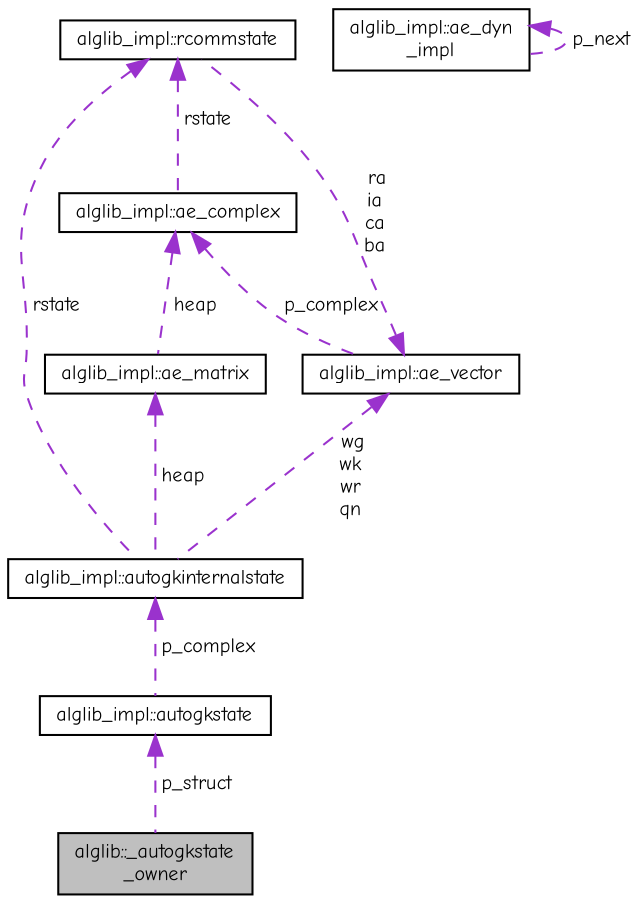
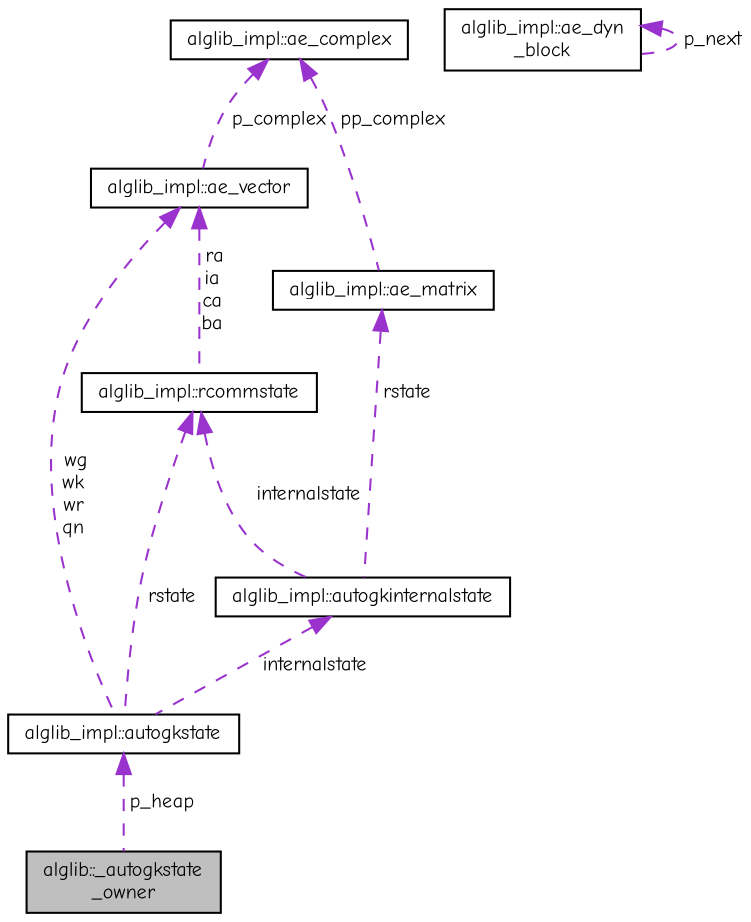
(431, 40) -> (543, 40)
(178, 136) -> (143, 571)
(54, 306) -> (307, 495)
(193, 306) -> (390, 120)
(181, 476) -> (405, 393)
(275, 483) -> (52, 457)
(205, 647) -> (313, 665)
(194, 784) -> (159, 802)
